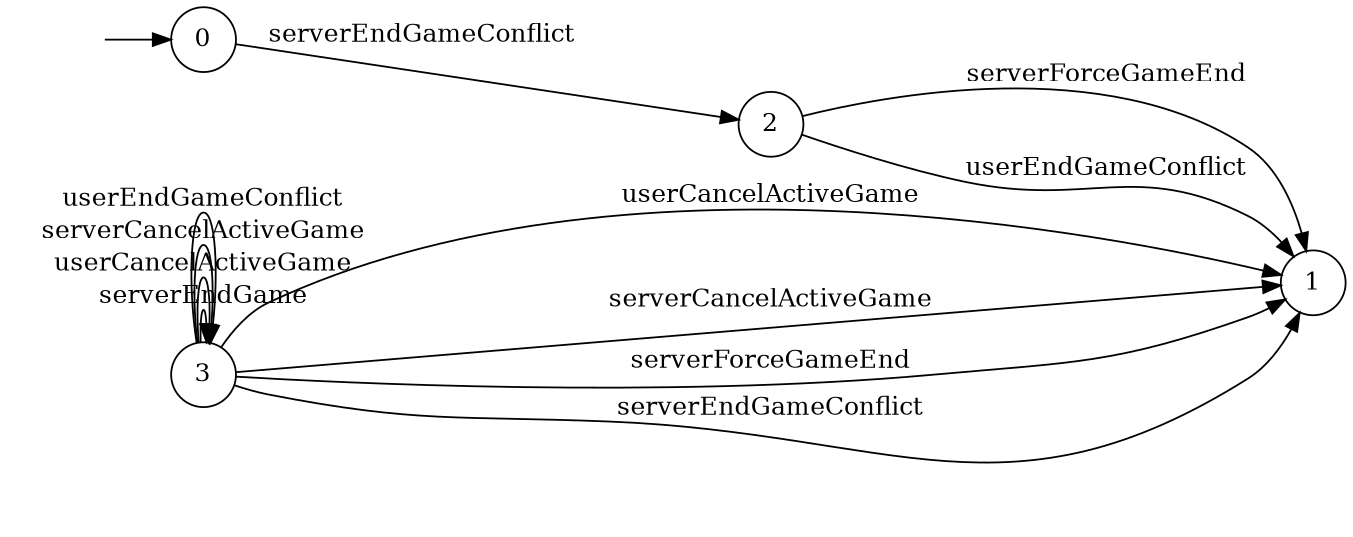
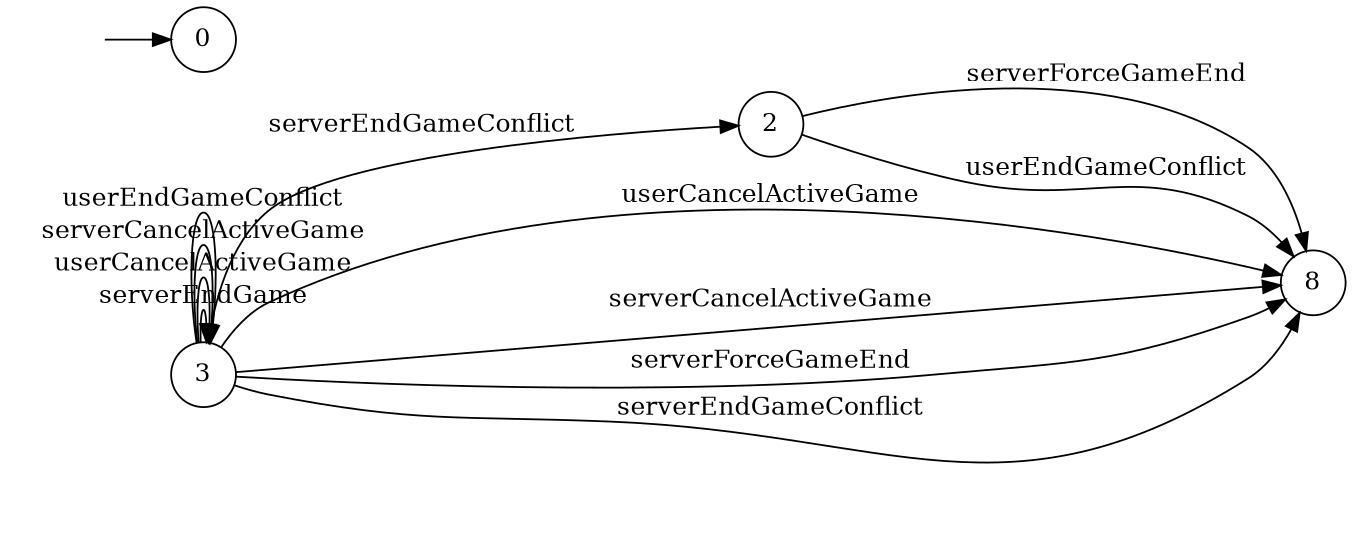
(478, 81) -> (417, 160)
(1313, 283) -> (1313, 283)
